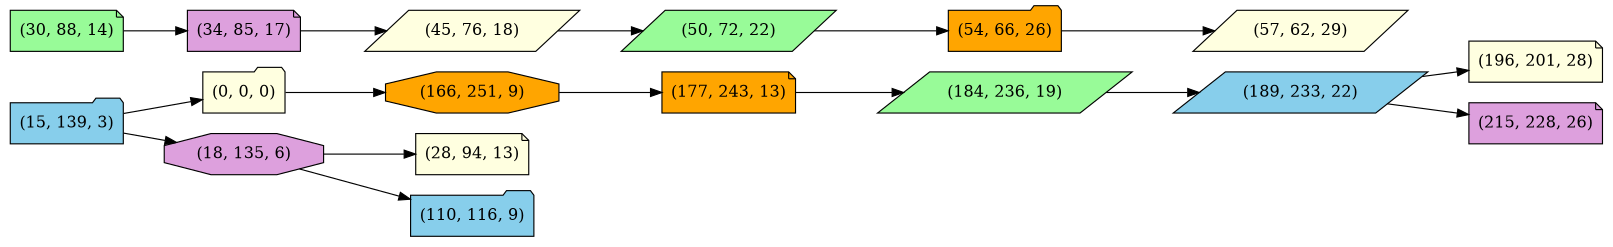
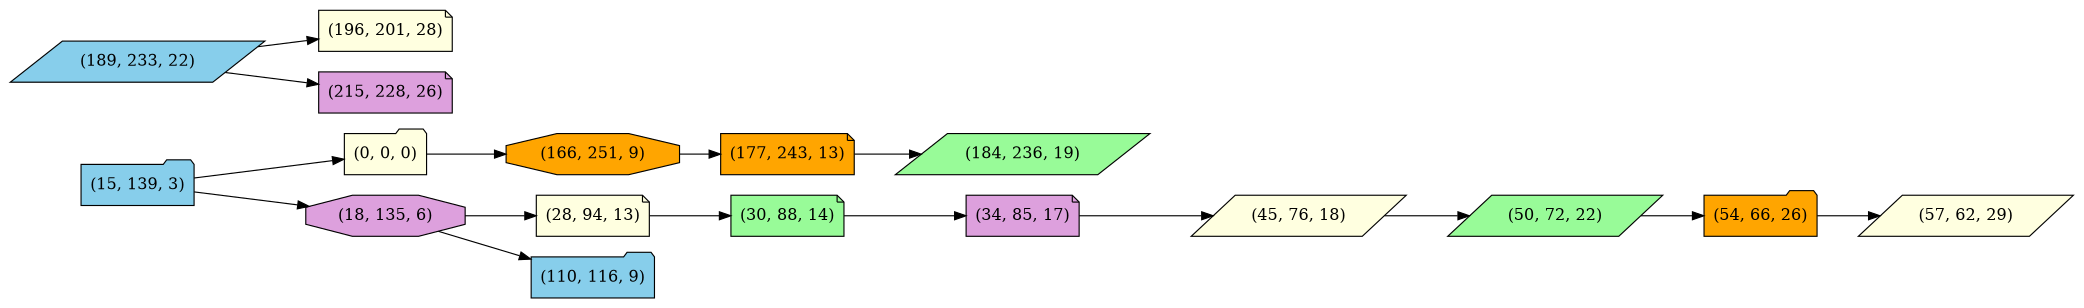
(1147, 92) -> none
none -> (684, 216)
